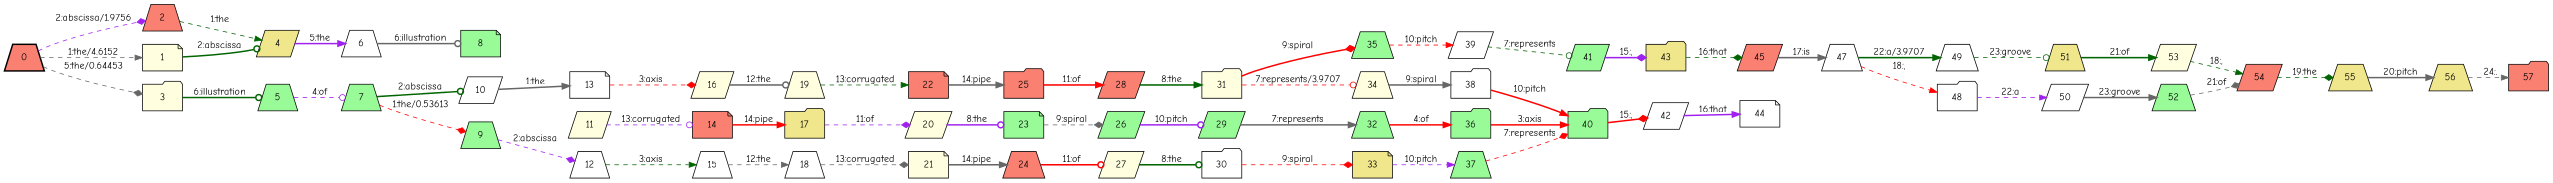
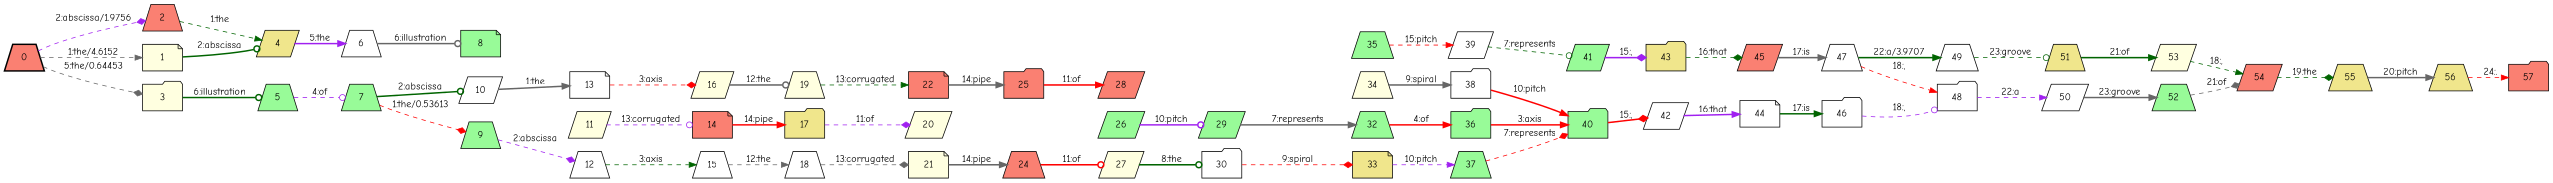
(1421, 40) -> (1421, 40)
(2485, 78) -> (2485, 78)
(1222, 85) -> none
none -> (1842, 114)
(1024, 125) -> none
